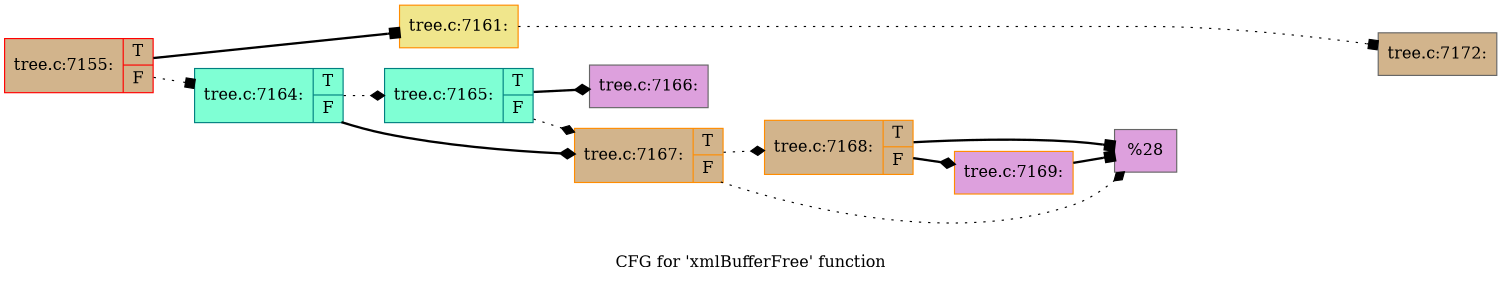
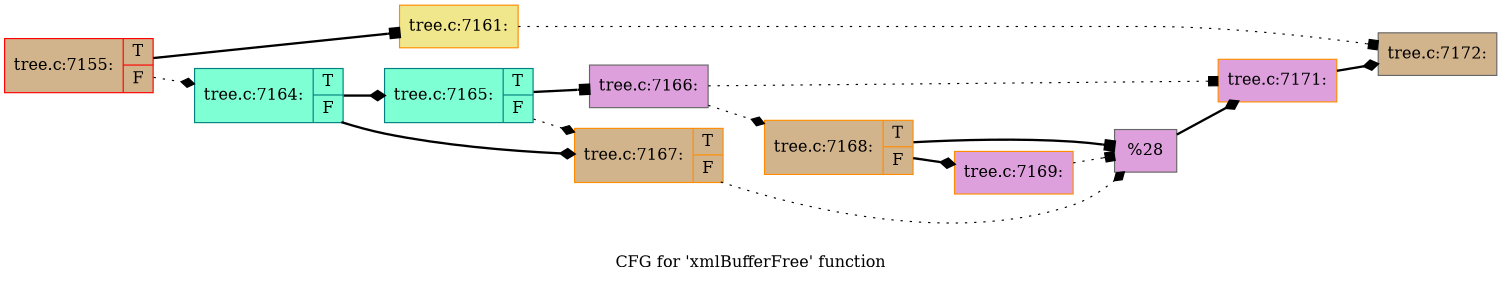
(167, 80) -> (167, 80)
none -> (1277, 81)
(556, 91) -> (556, 91)
(357, 96) -> (357, 96)
(737, 152) -> (730, 112)
(1088, 160) -> (1088, 160)
